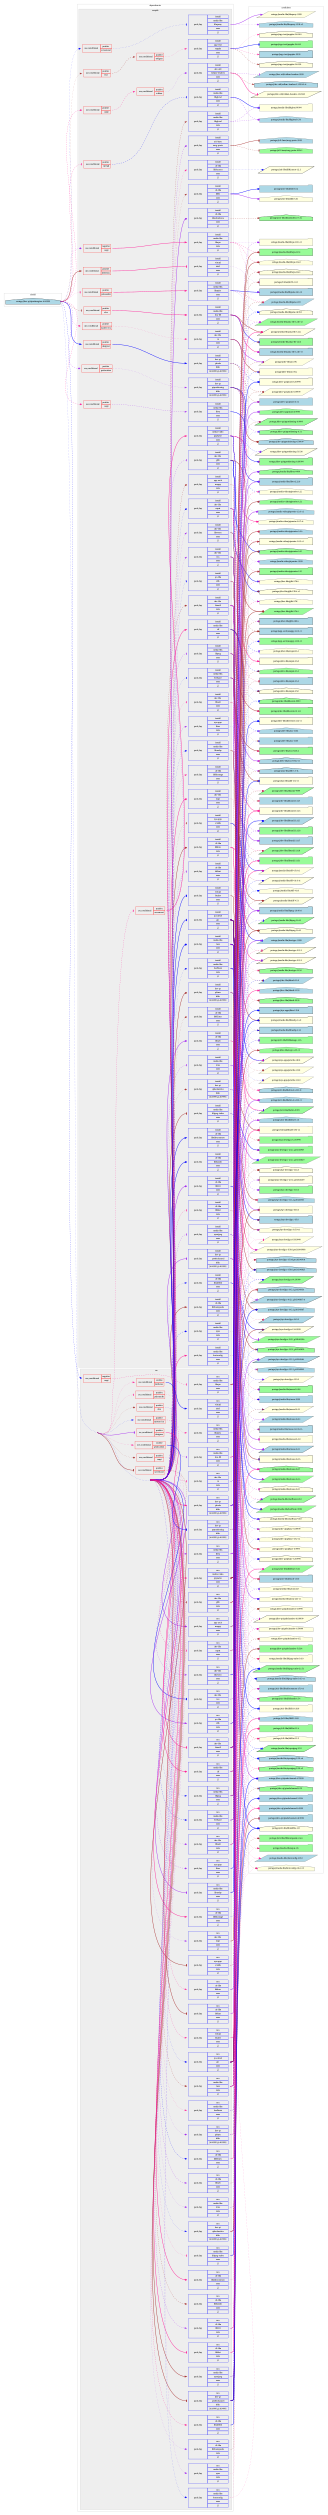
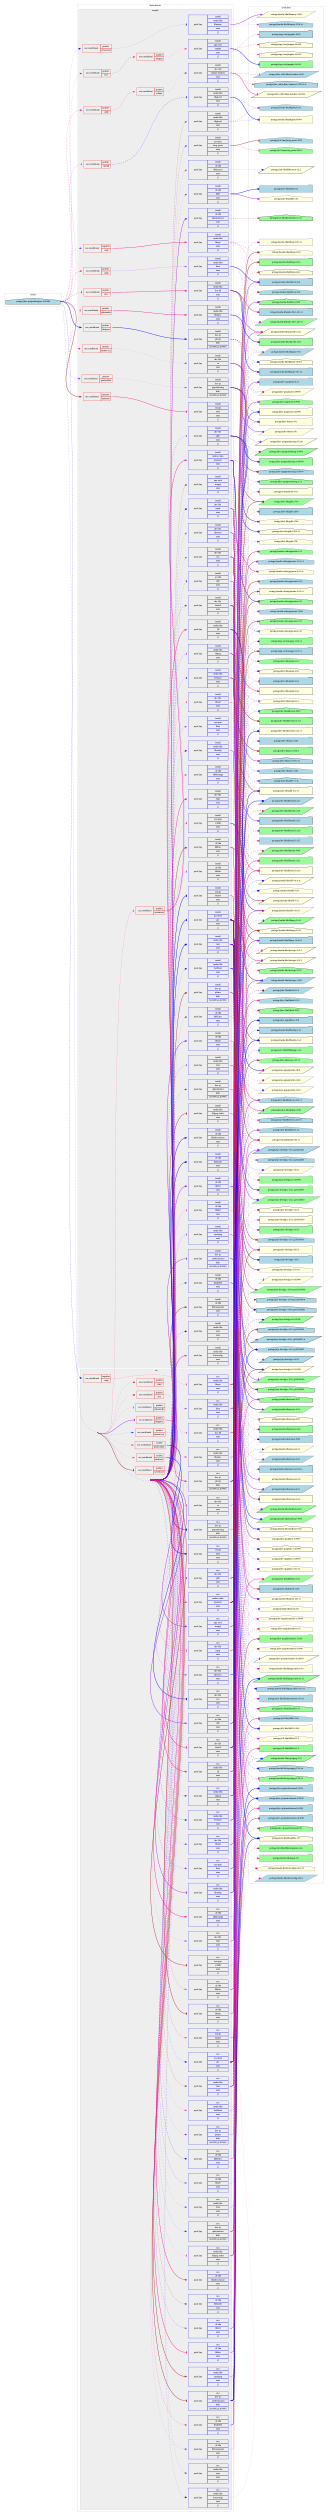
none -> (286, 292)
(286, 572) -> (286, 621)
(286, 1110) -> (286, 1110)
(286, 1250) -> (286, 1290)
